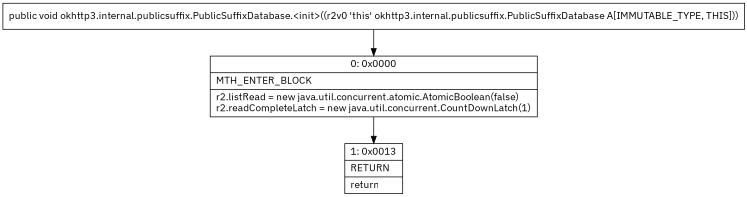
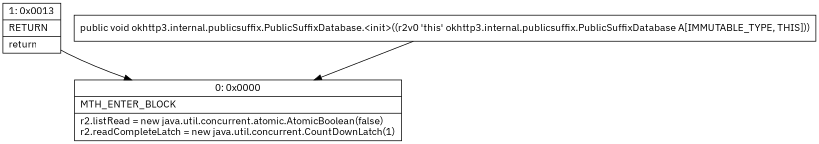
(374, 127) -> (92, 65)
